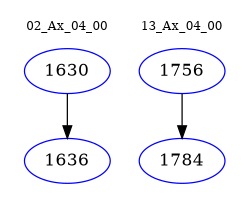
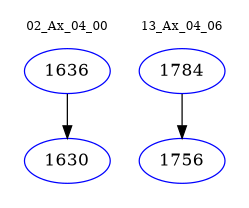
(182, 27) -> (182, 27)
(67, 110) -> (67, 110)
(182, 110) -> (182, 110)
